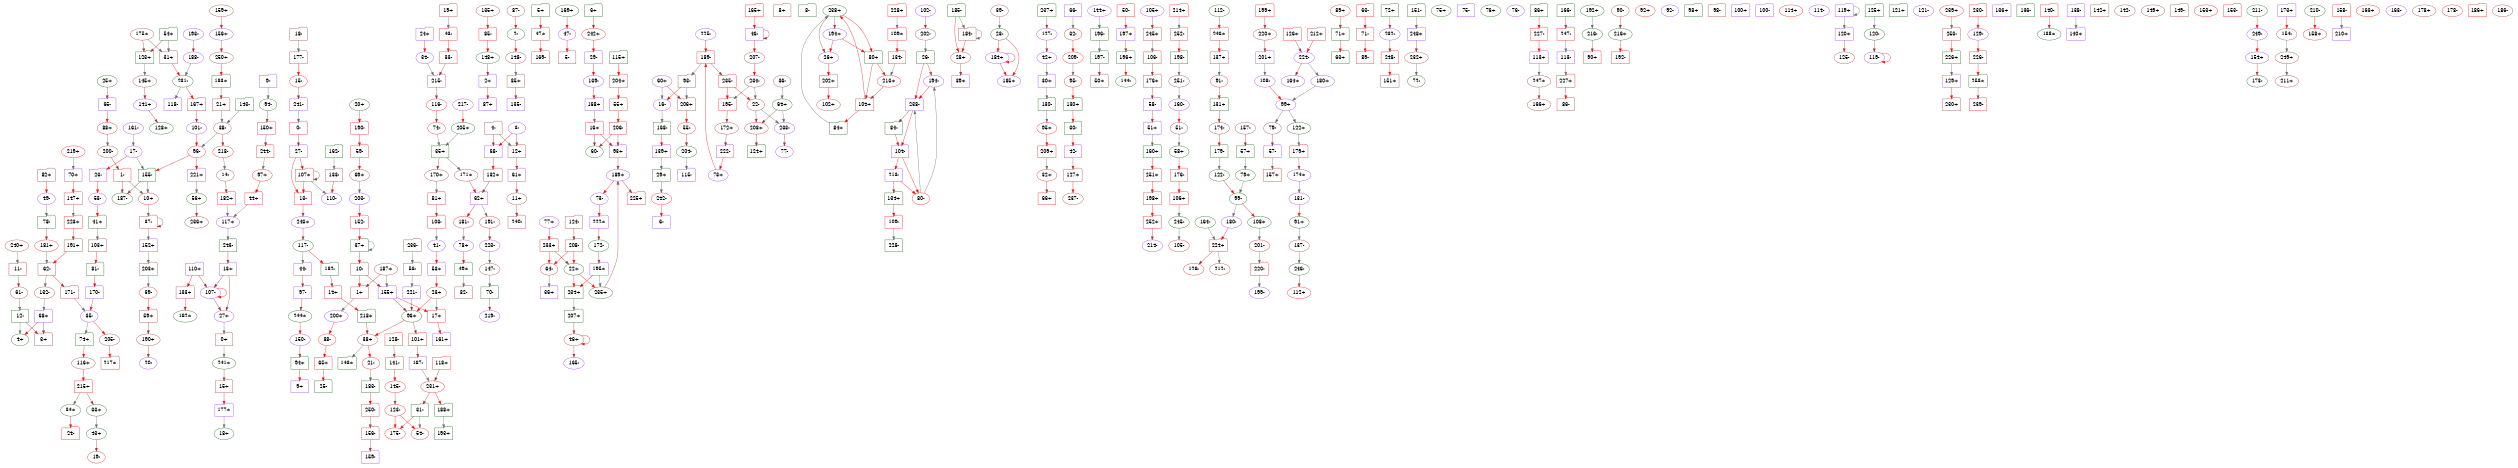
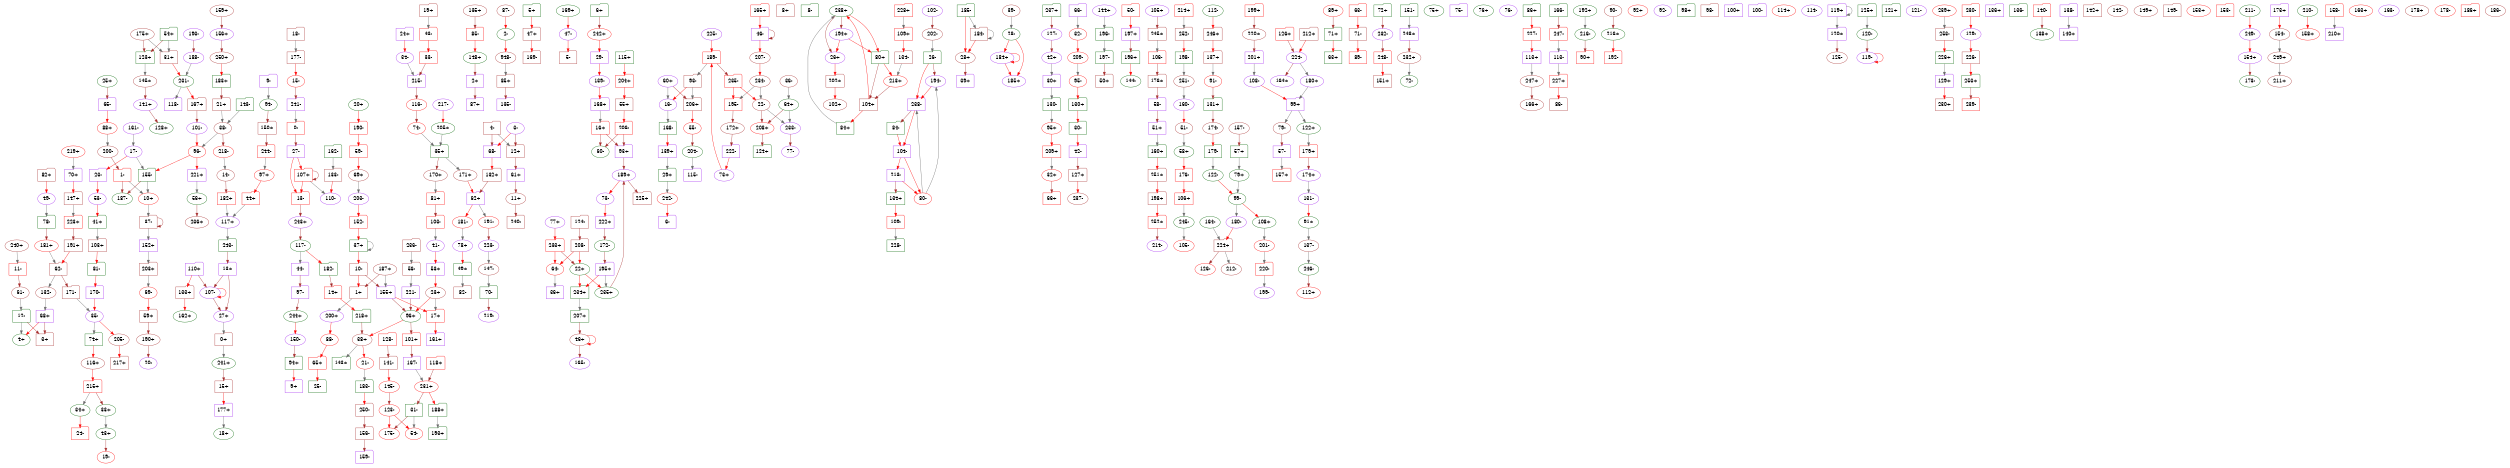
(516, 58) -> (506, 58)
(1286, 105) -> (1295, 105)
